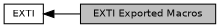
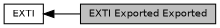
(148, 14) -> (148, 14)
